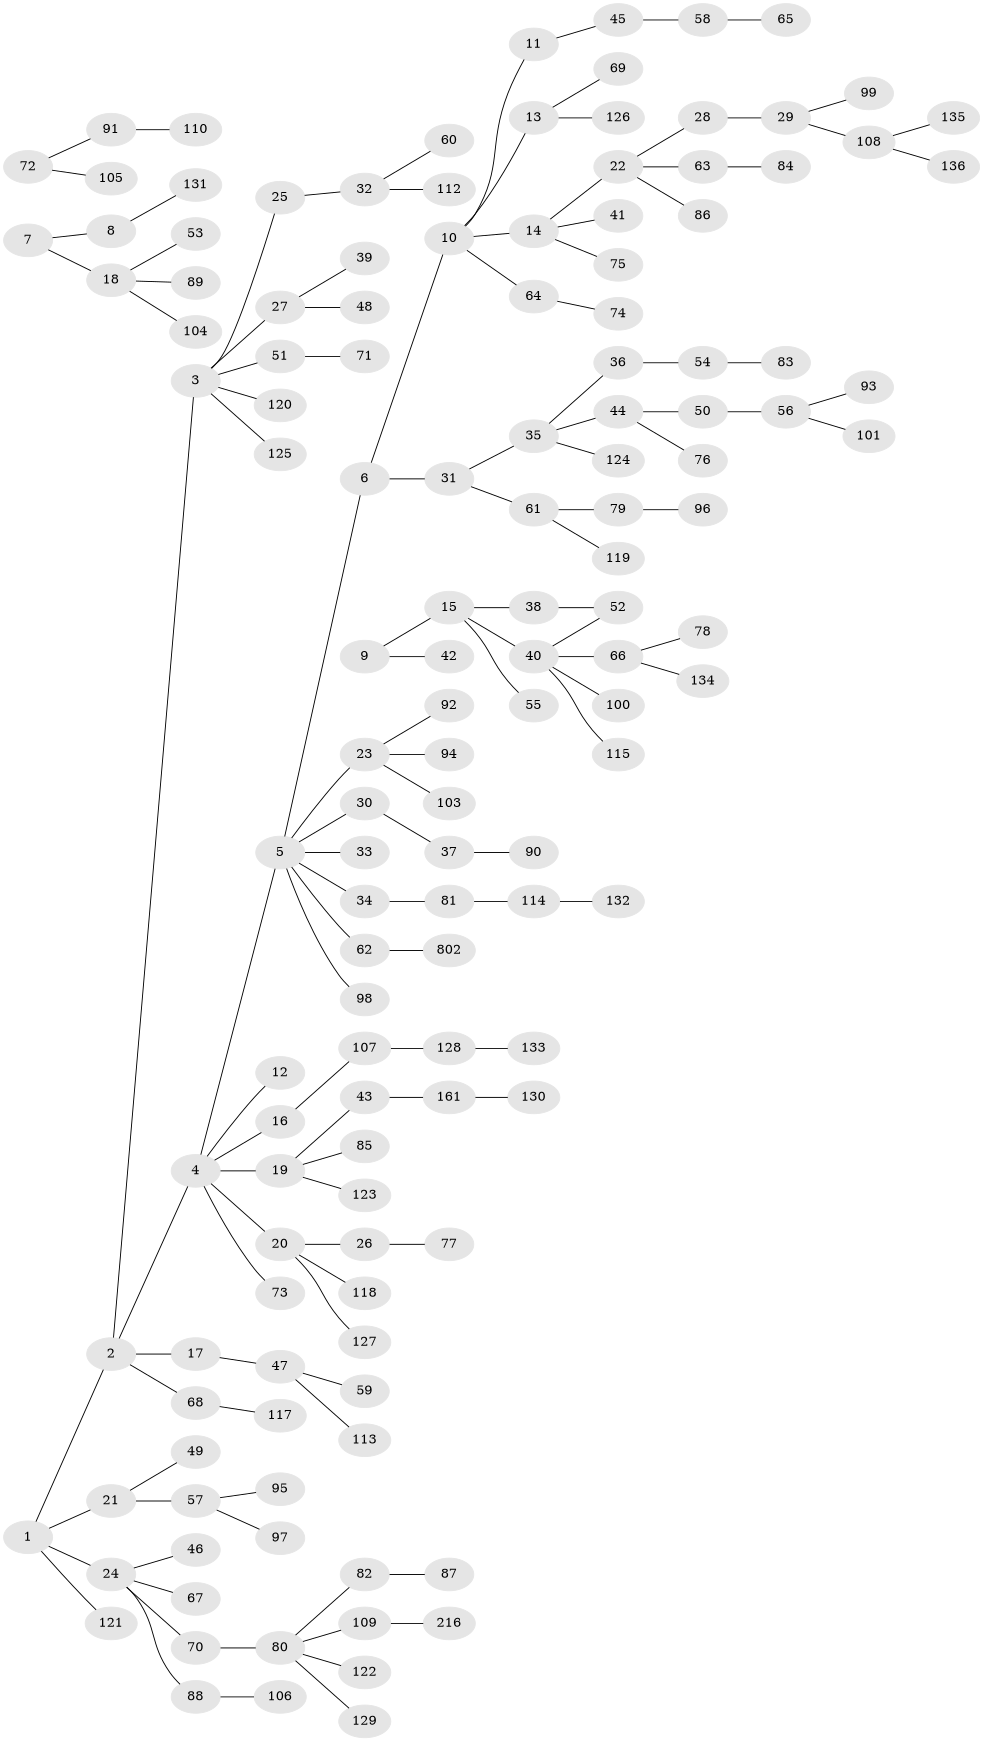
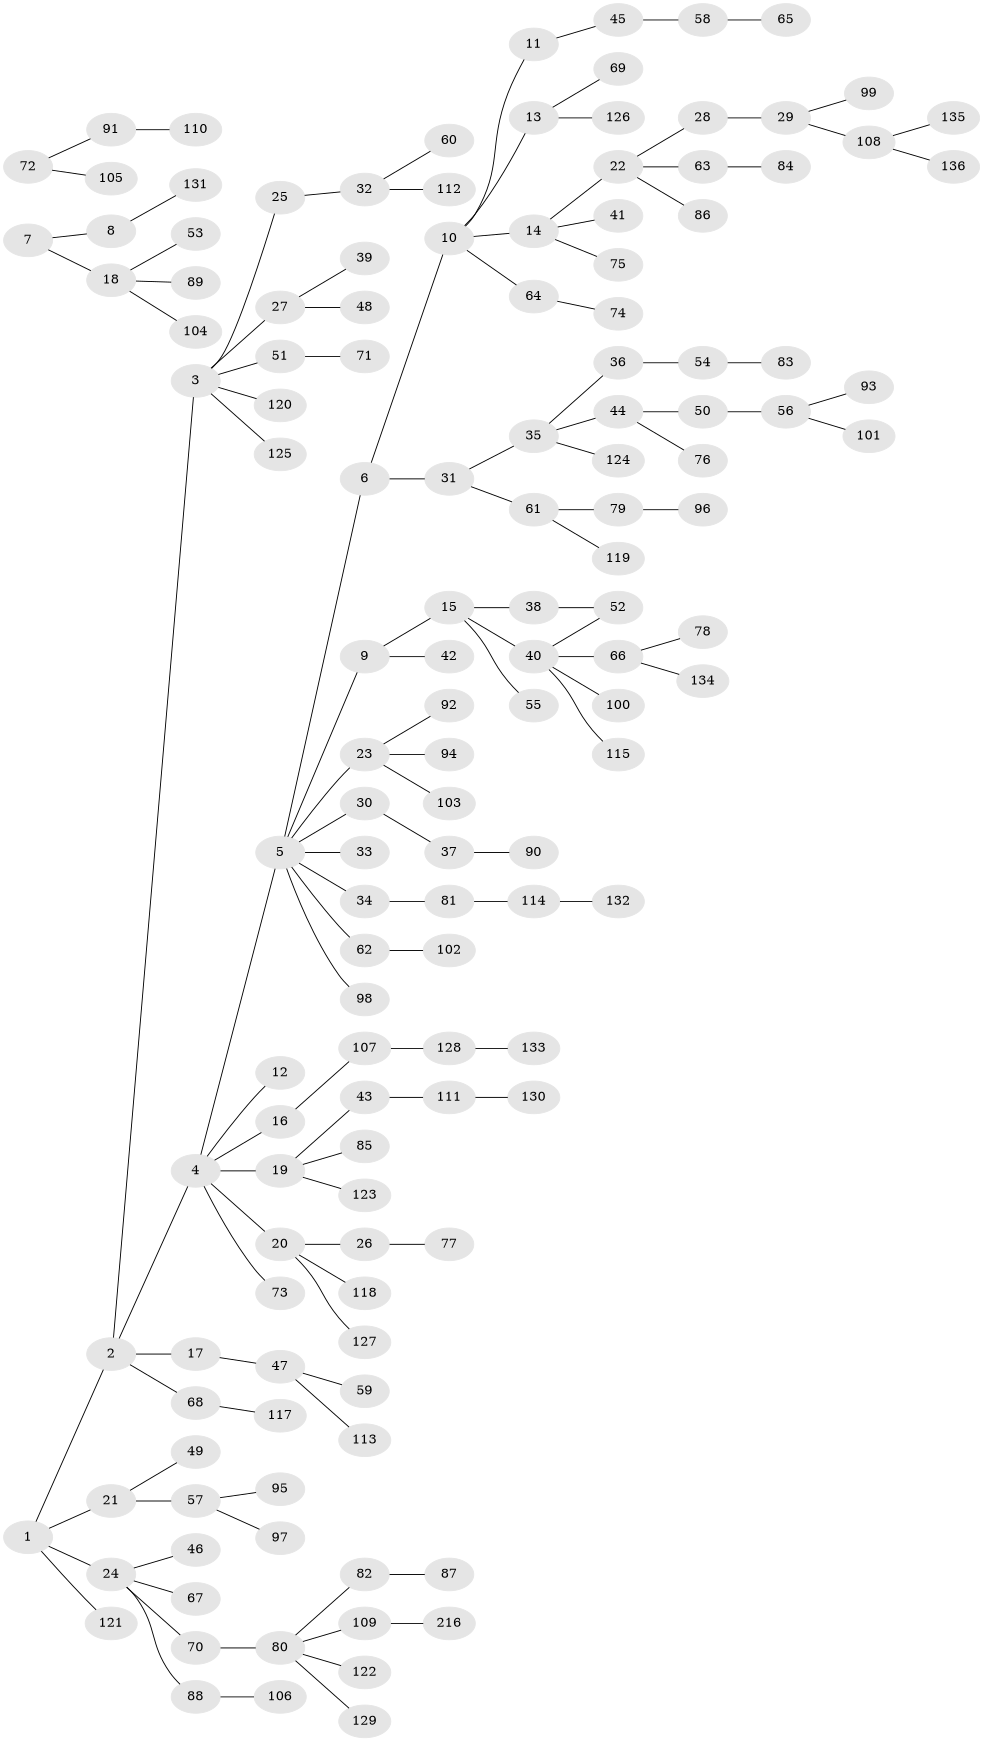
none -> (322, 755)
(449, 950) -> (449, 950)
(449, 1097) -> (449, 1097)
